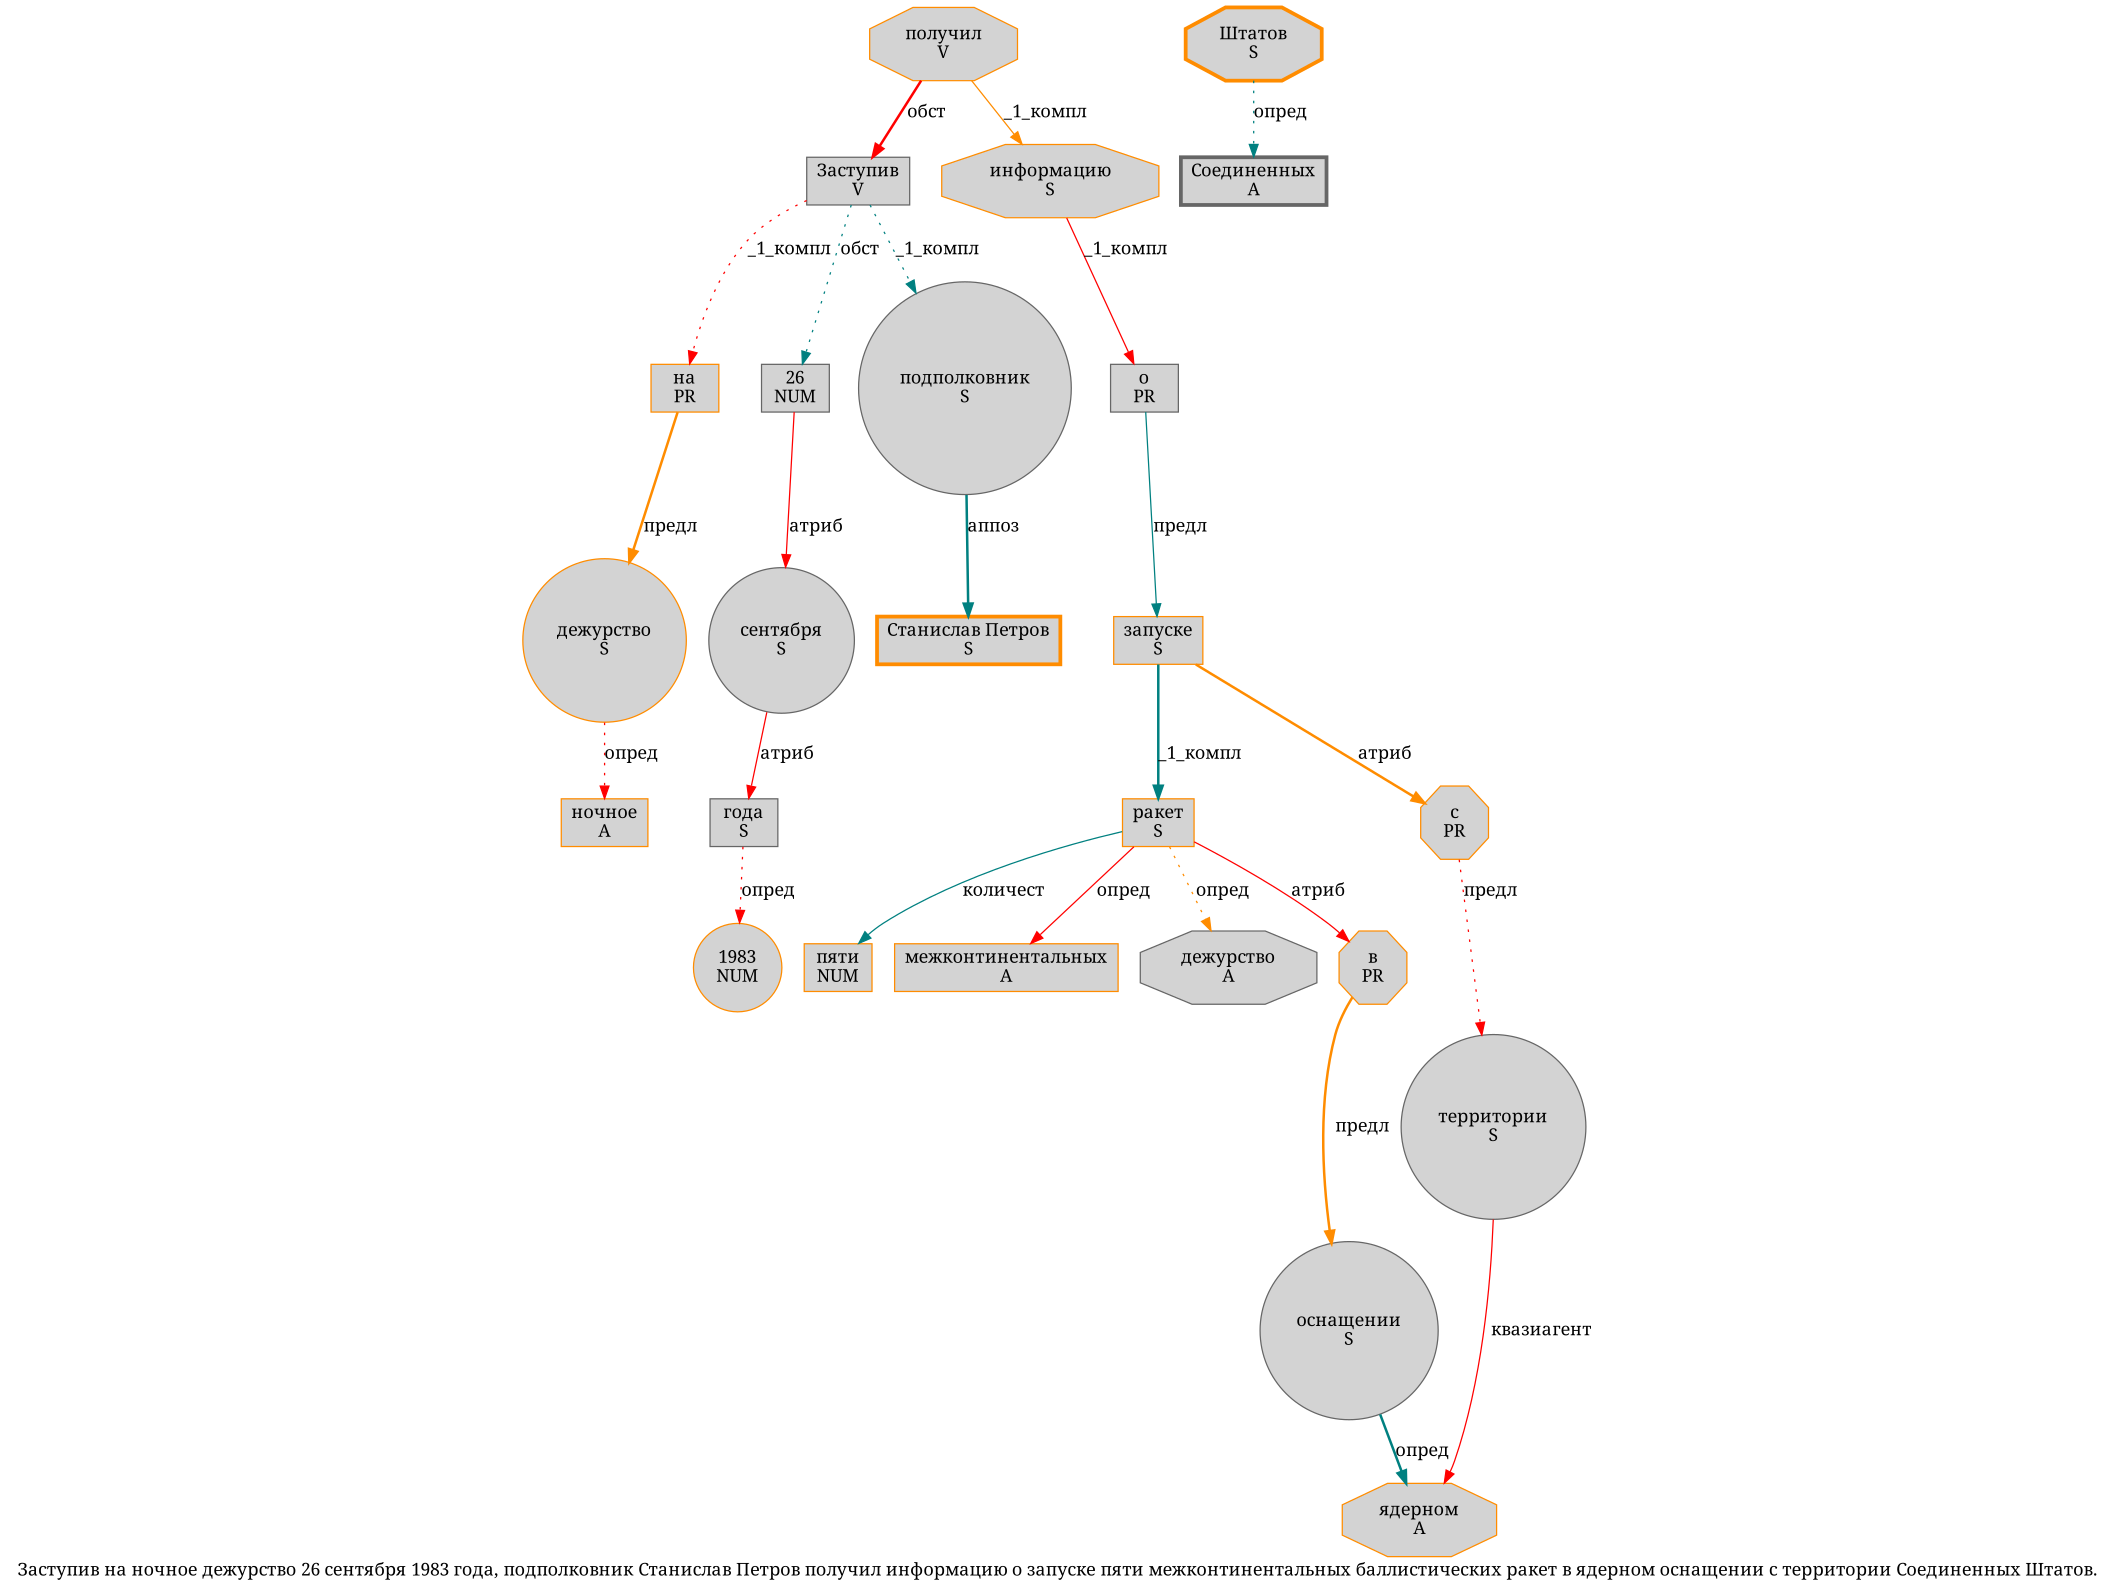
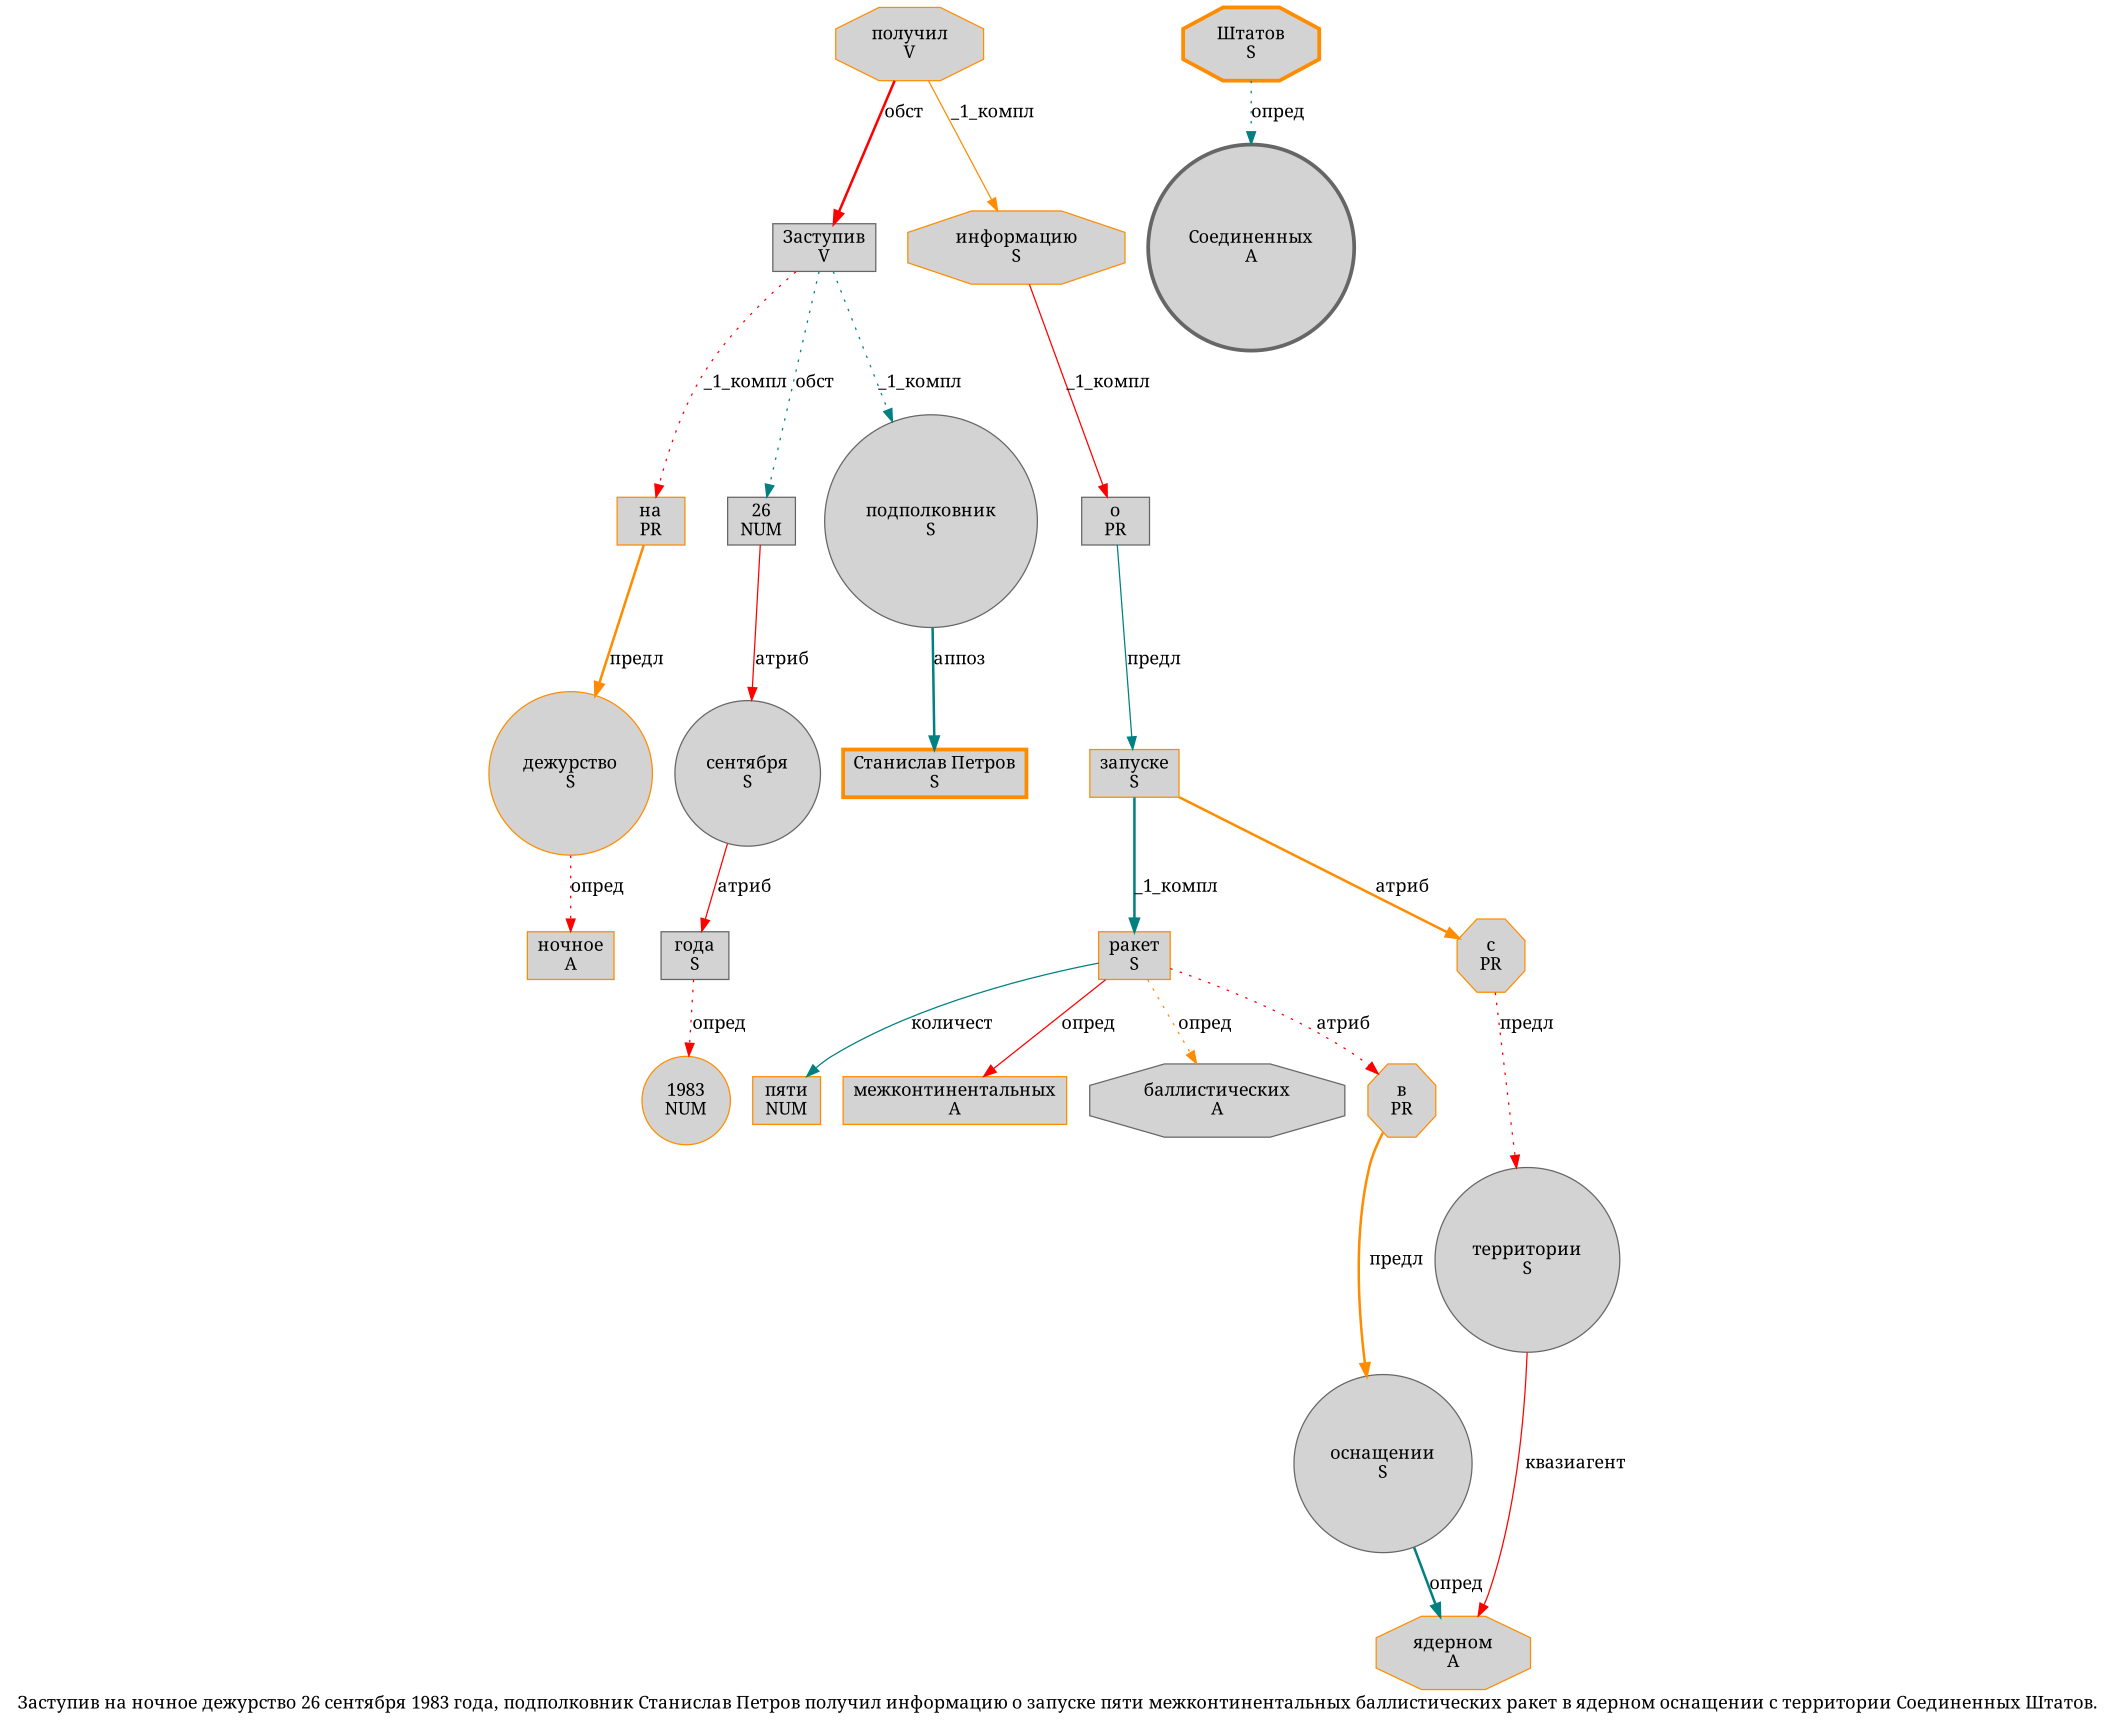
(1254, 181) -> (1251, 248)
(1269, 884) -> (1273, 1010)
(1229, 968) -> (1217, 1101)
